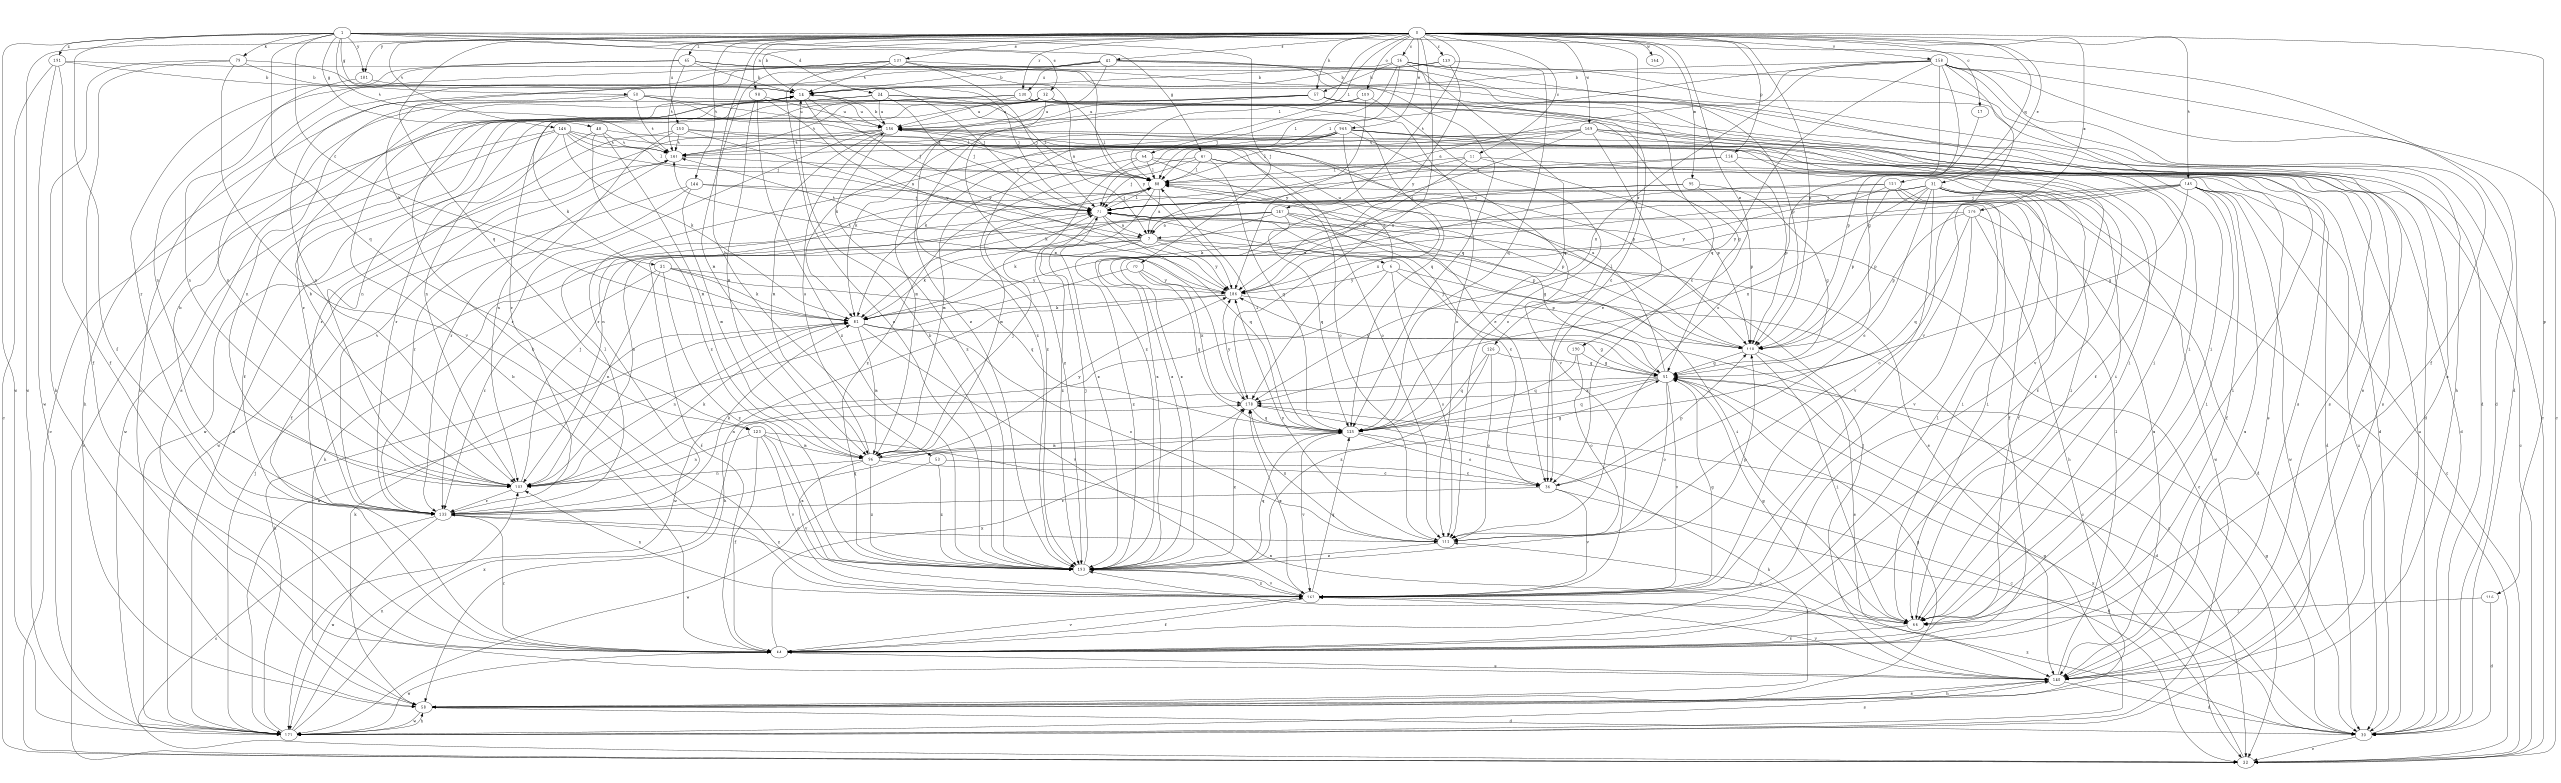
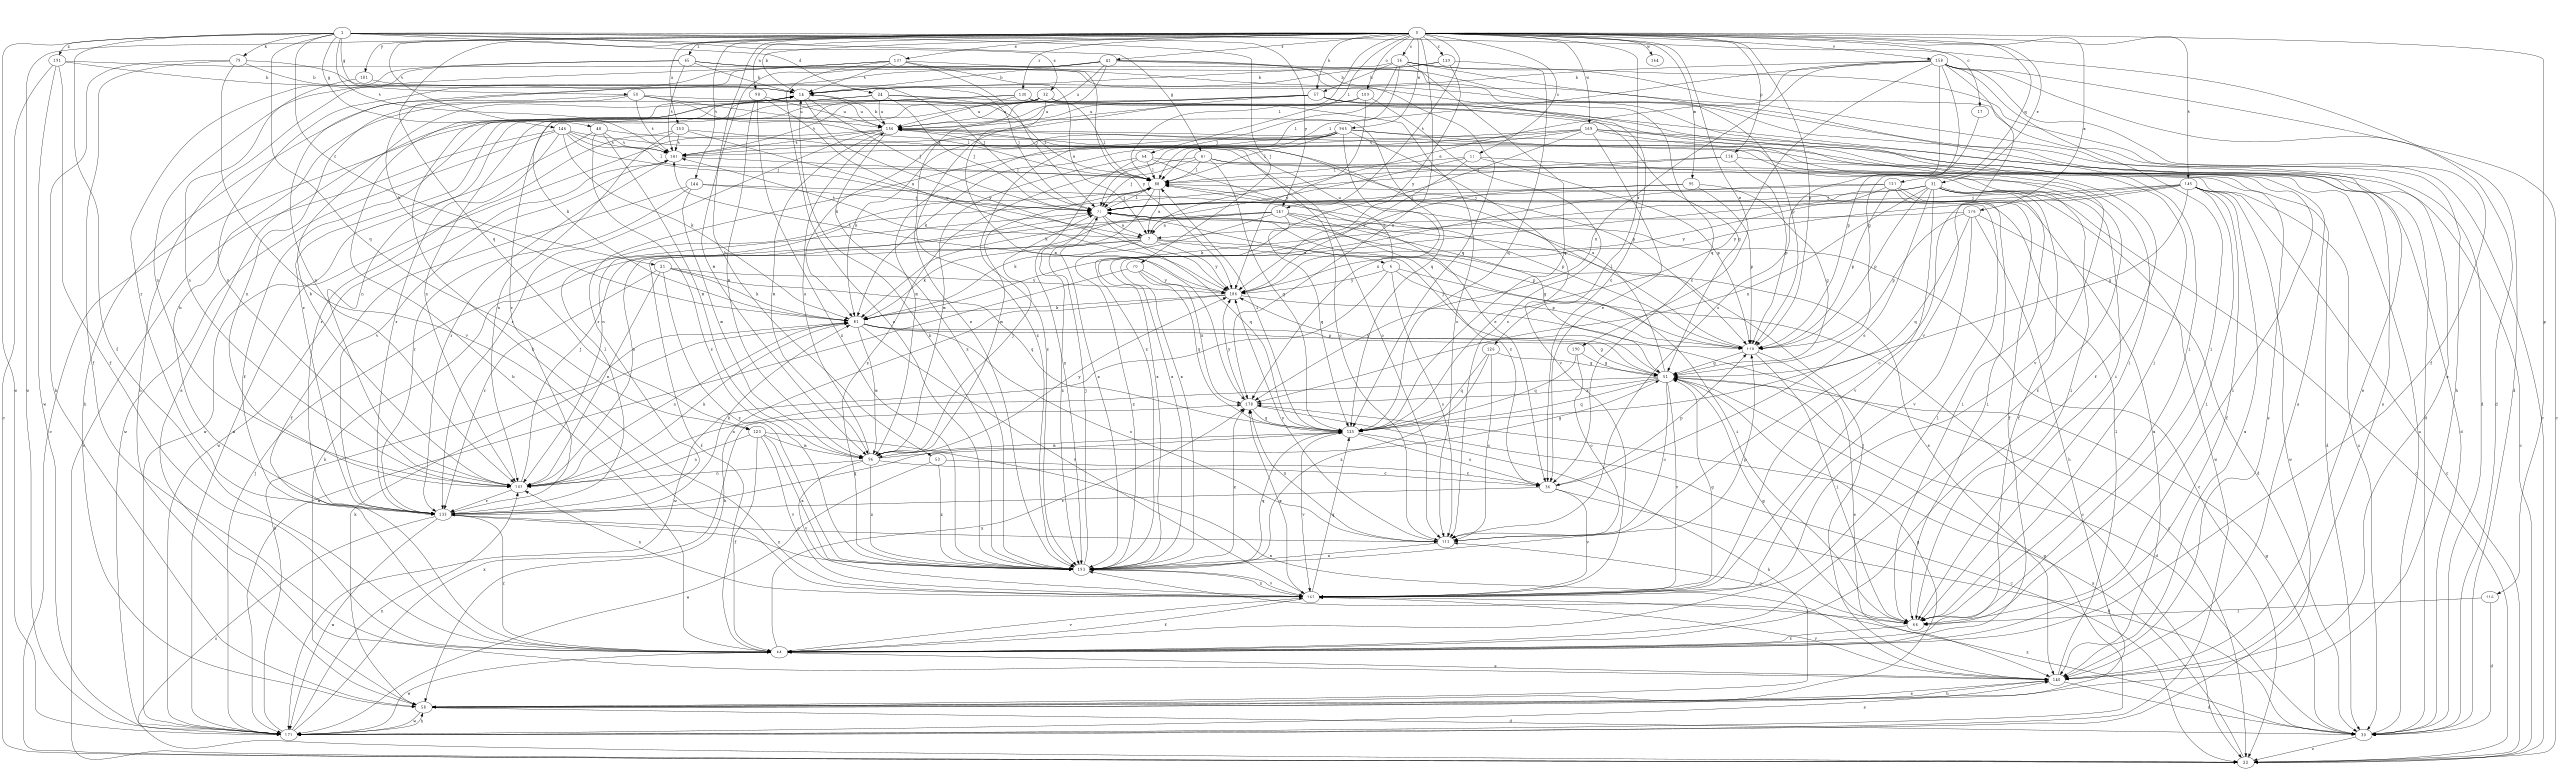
(358, 52) -> (897, 37)
(1042, 72) -> (1017, 105)
(1779, 158) -> none
(2368, 209) -> none
none -> (1280, 331)
